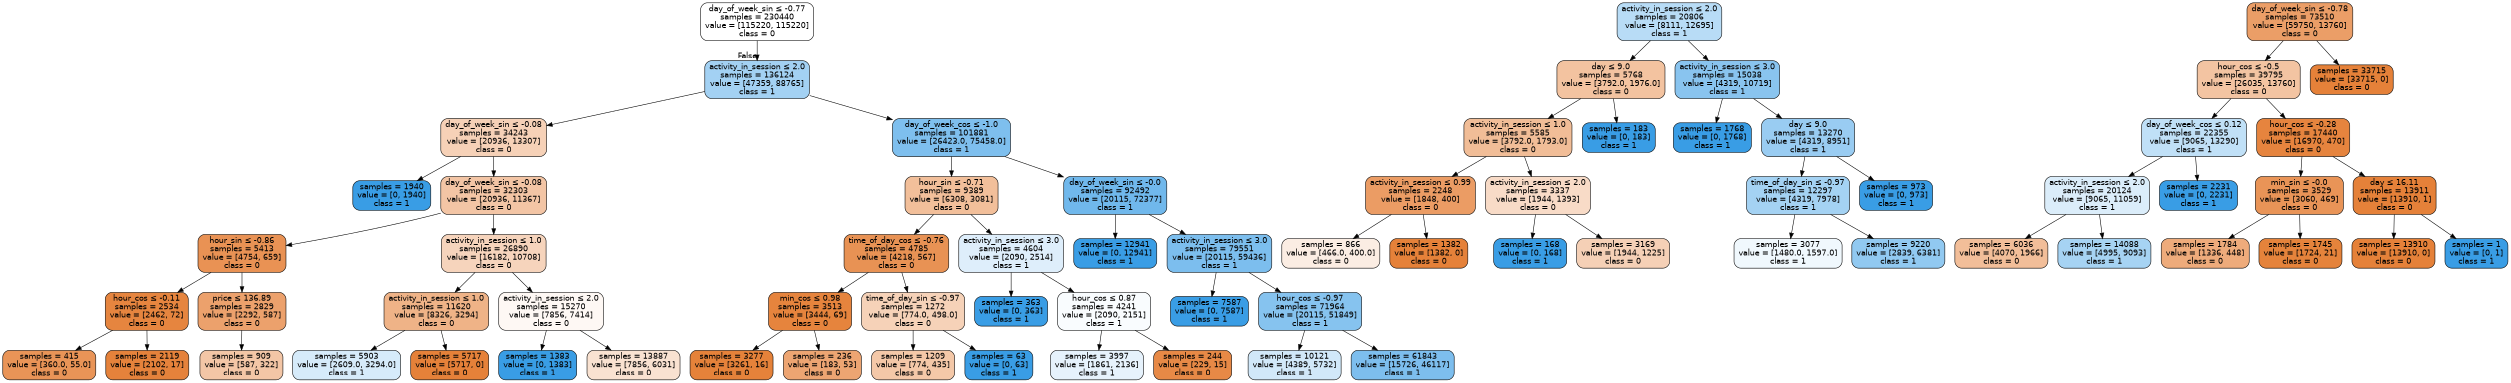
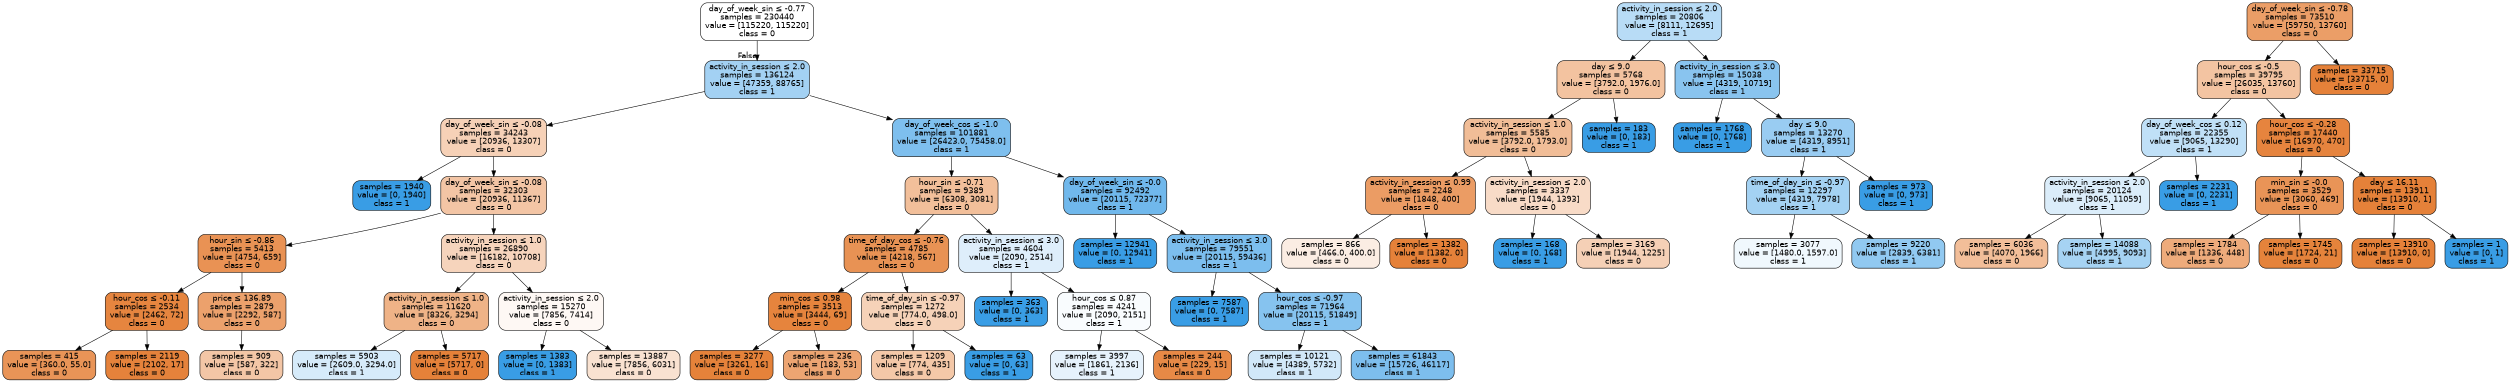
(242, 307) -> (242, 307)
